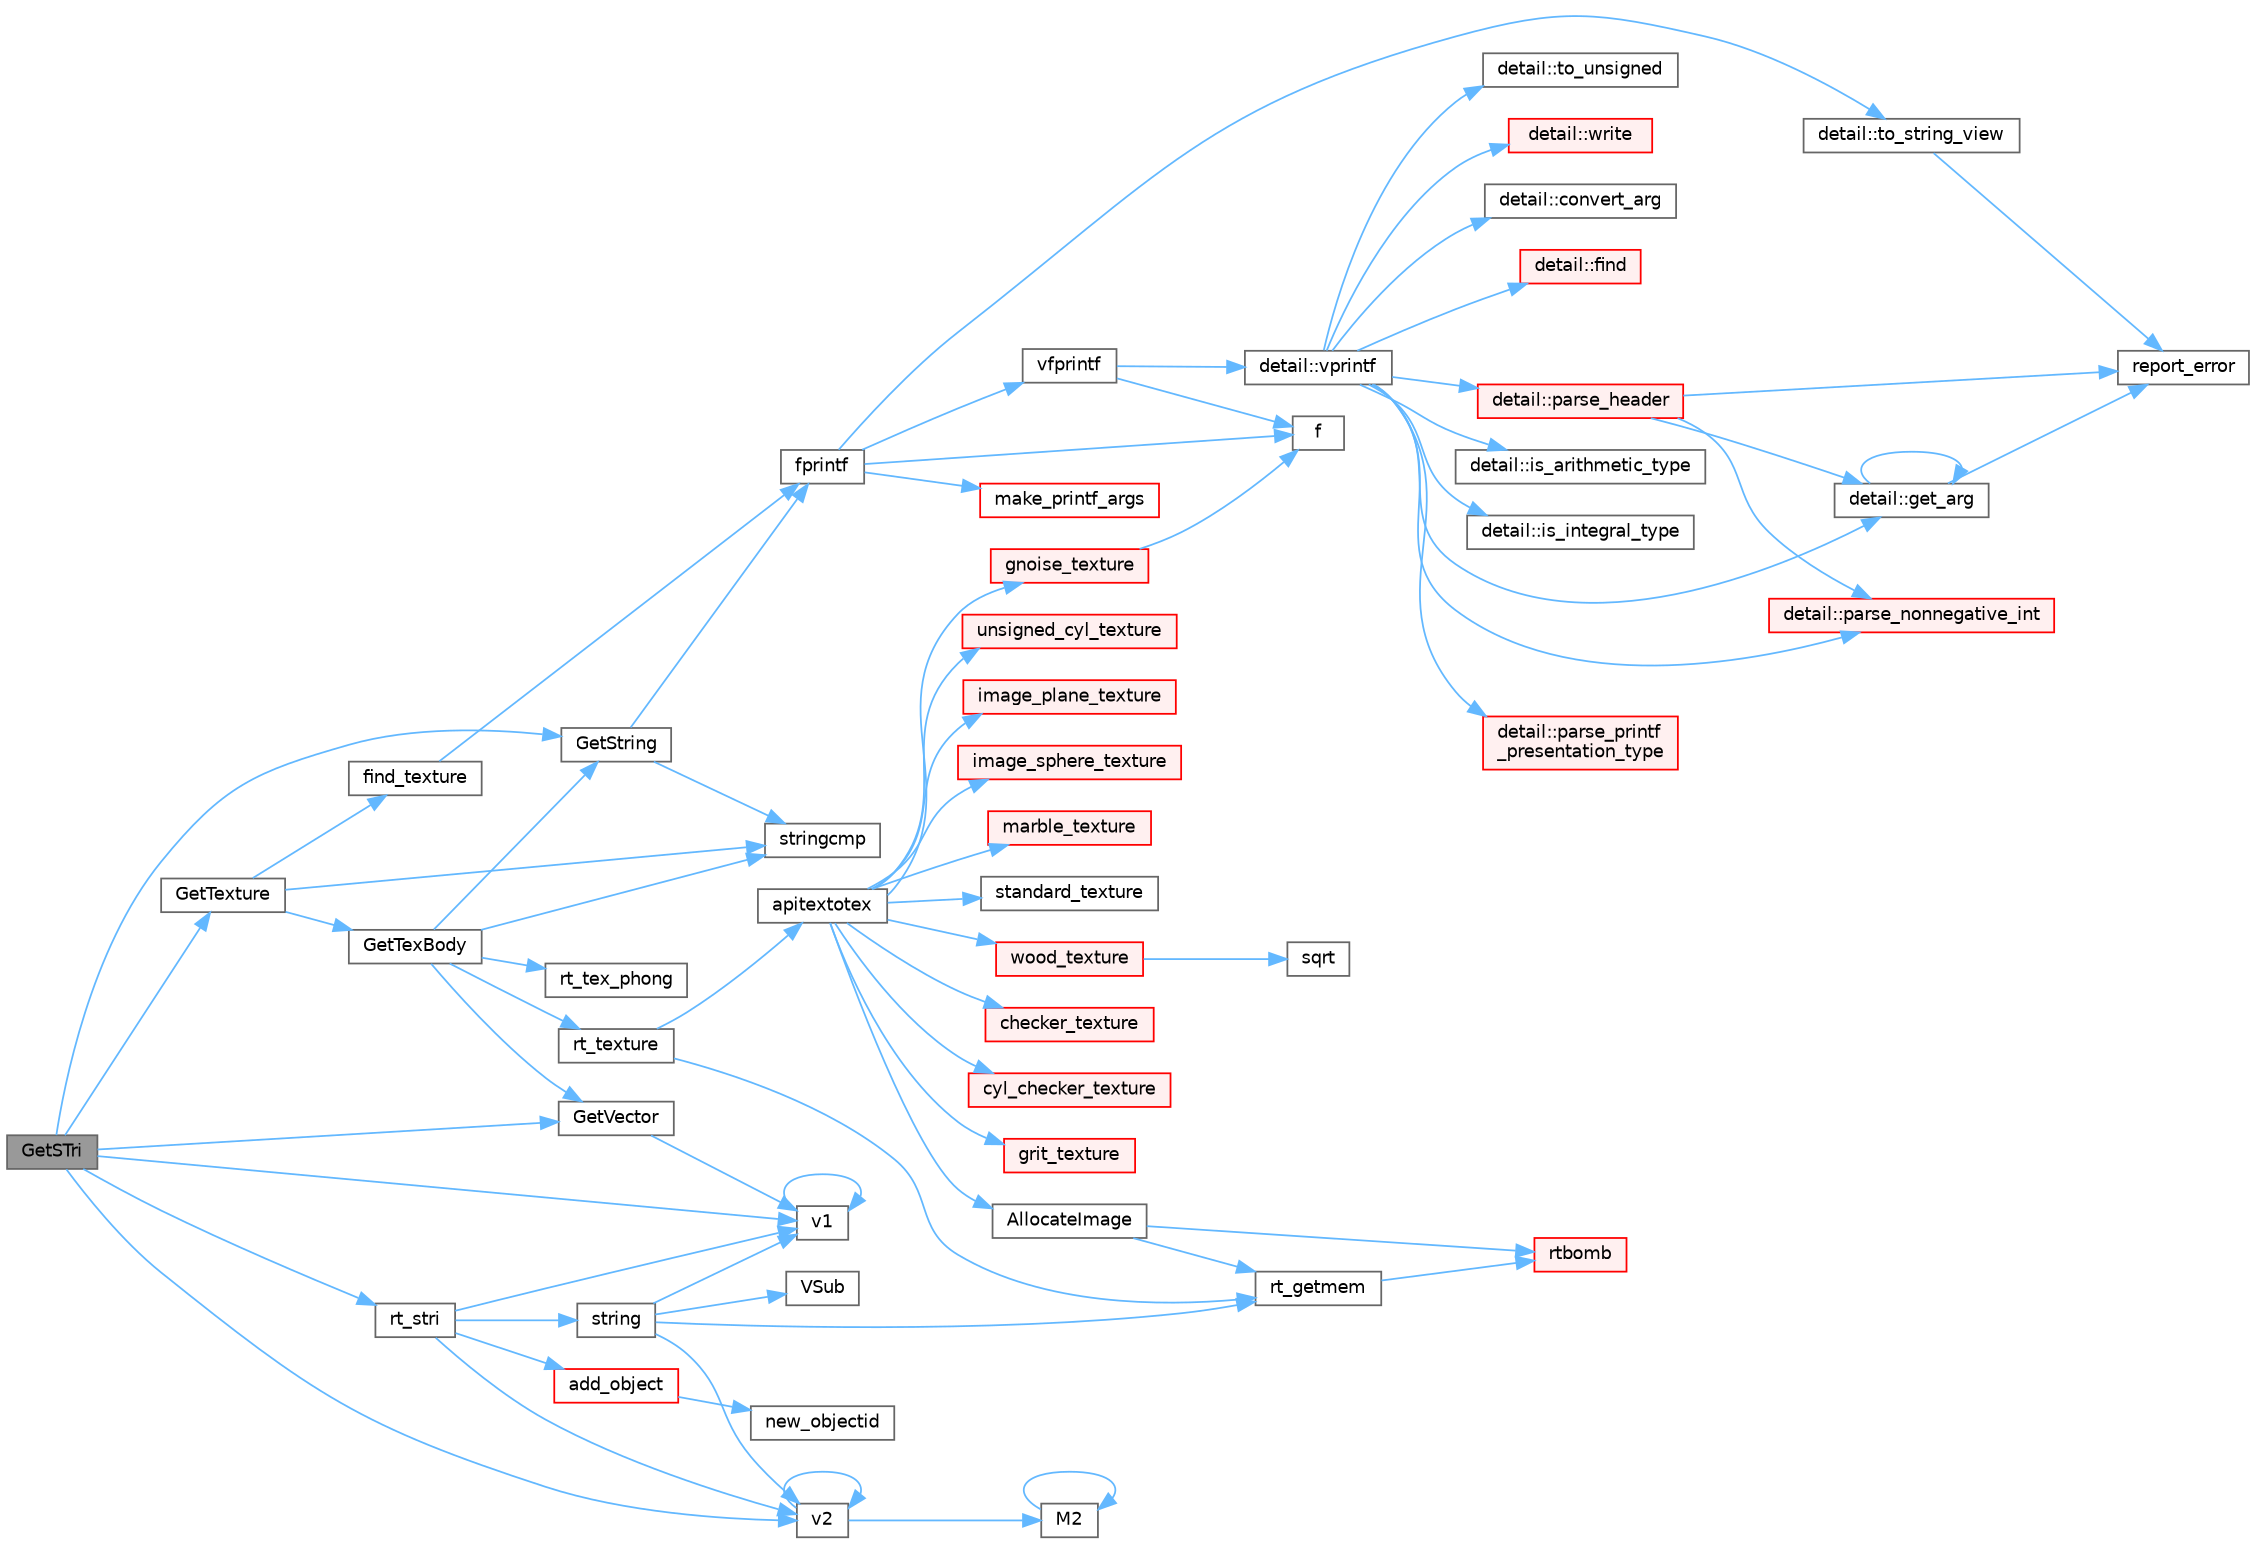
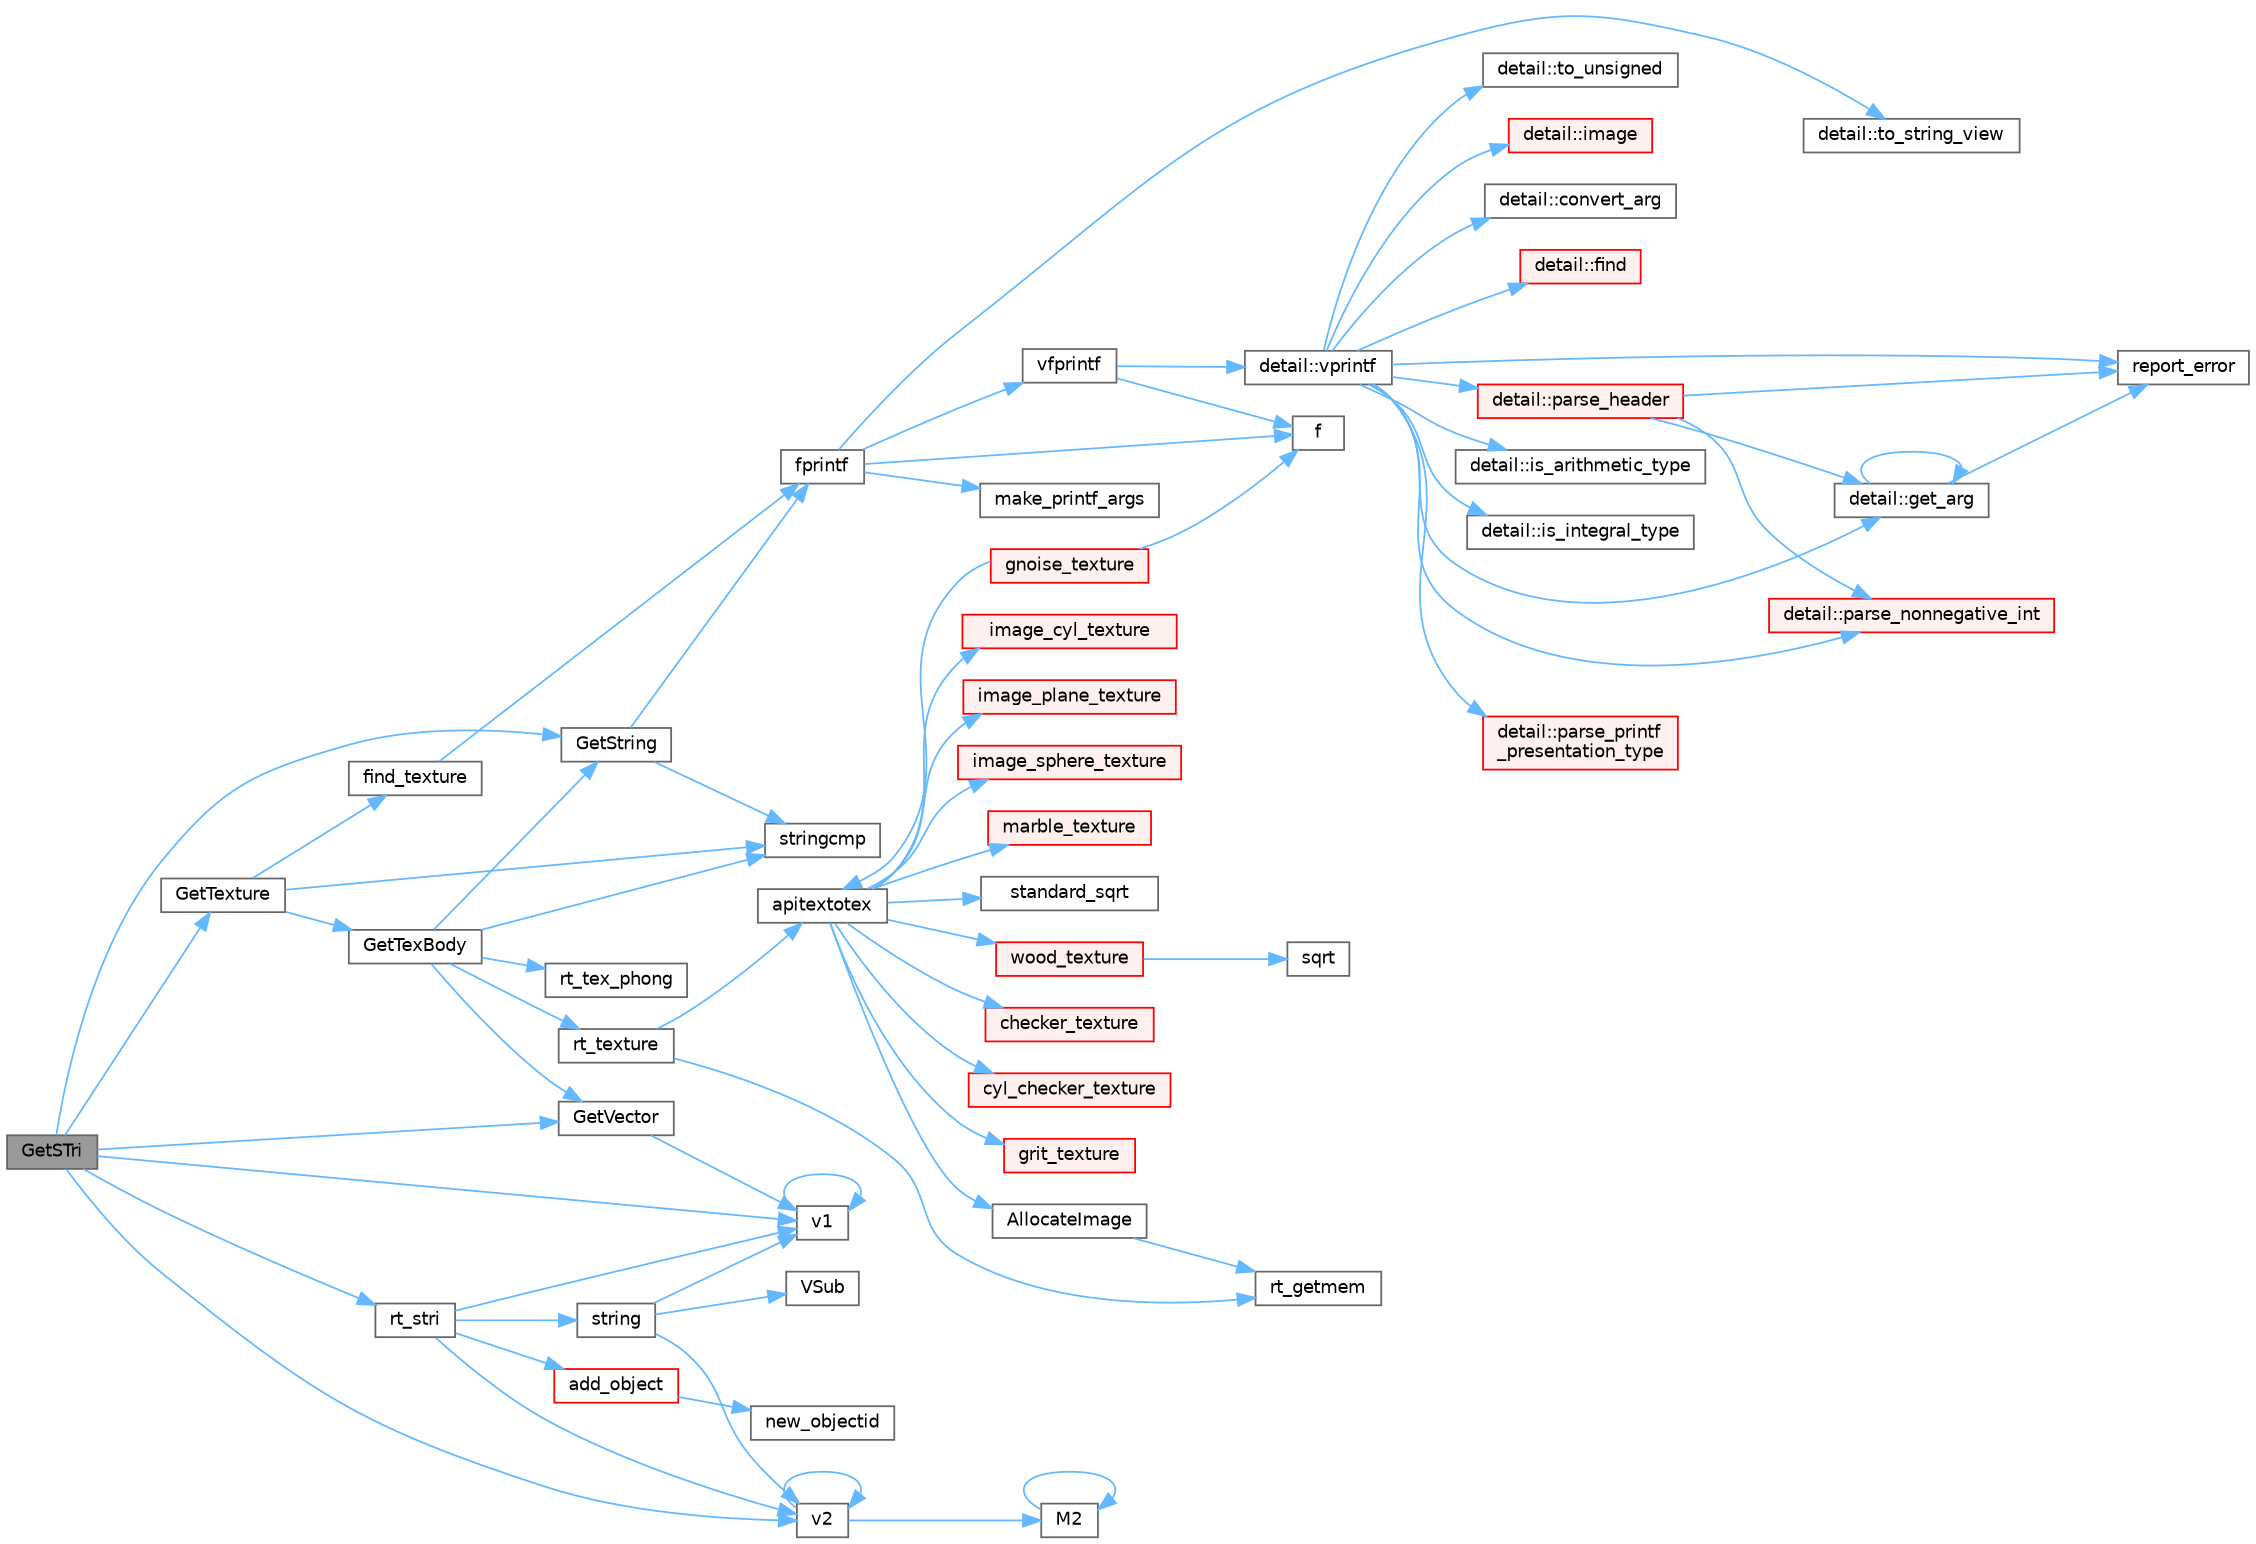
(1580, 136) -> (1580, 136)
(2041, 246) -> (1746, 356)
(1070, 500) -> (1070, 500)
(1070, 631) -> (1070, 631)
(921, 701) -> (921, 692)
(1070, 894) -> (1070, 894)
(1580, 1255) -> none
(947, 1326) -> none
